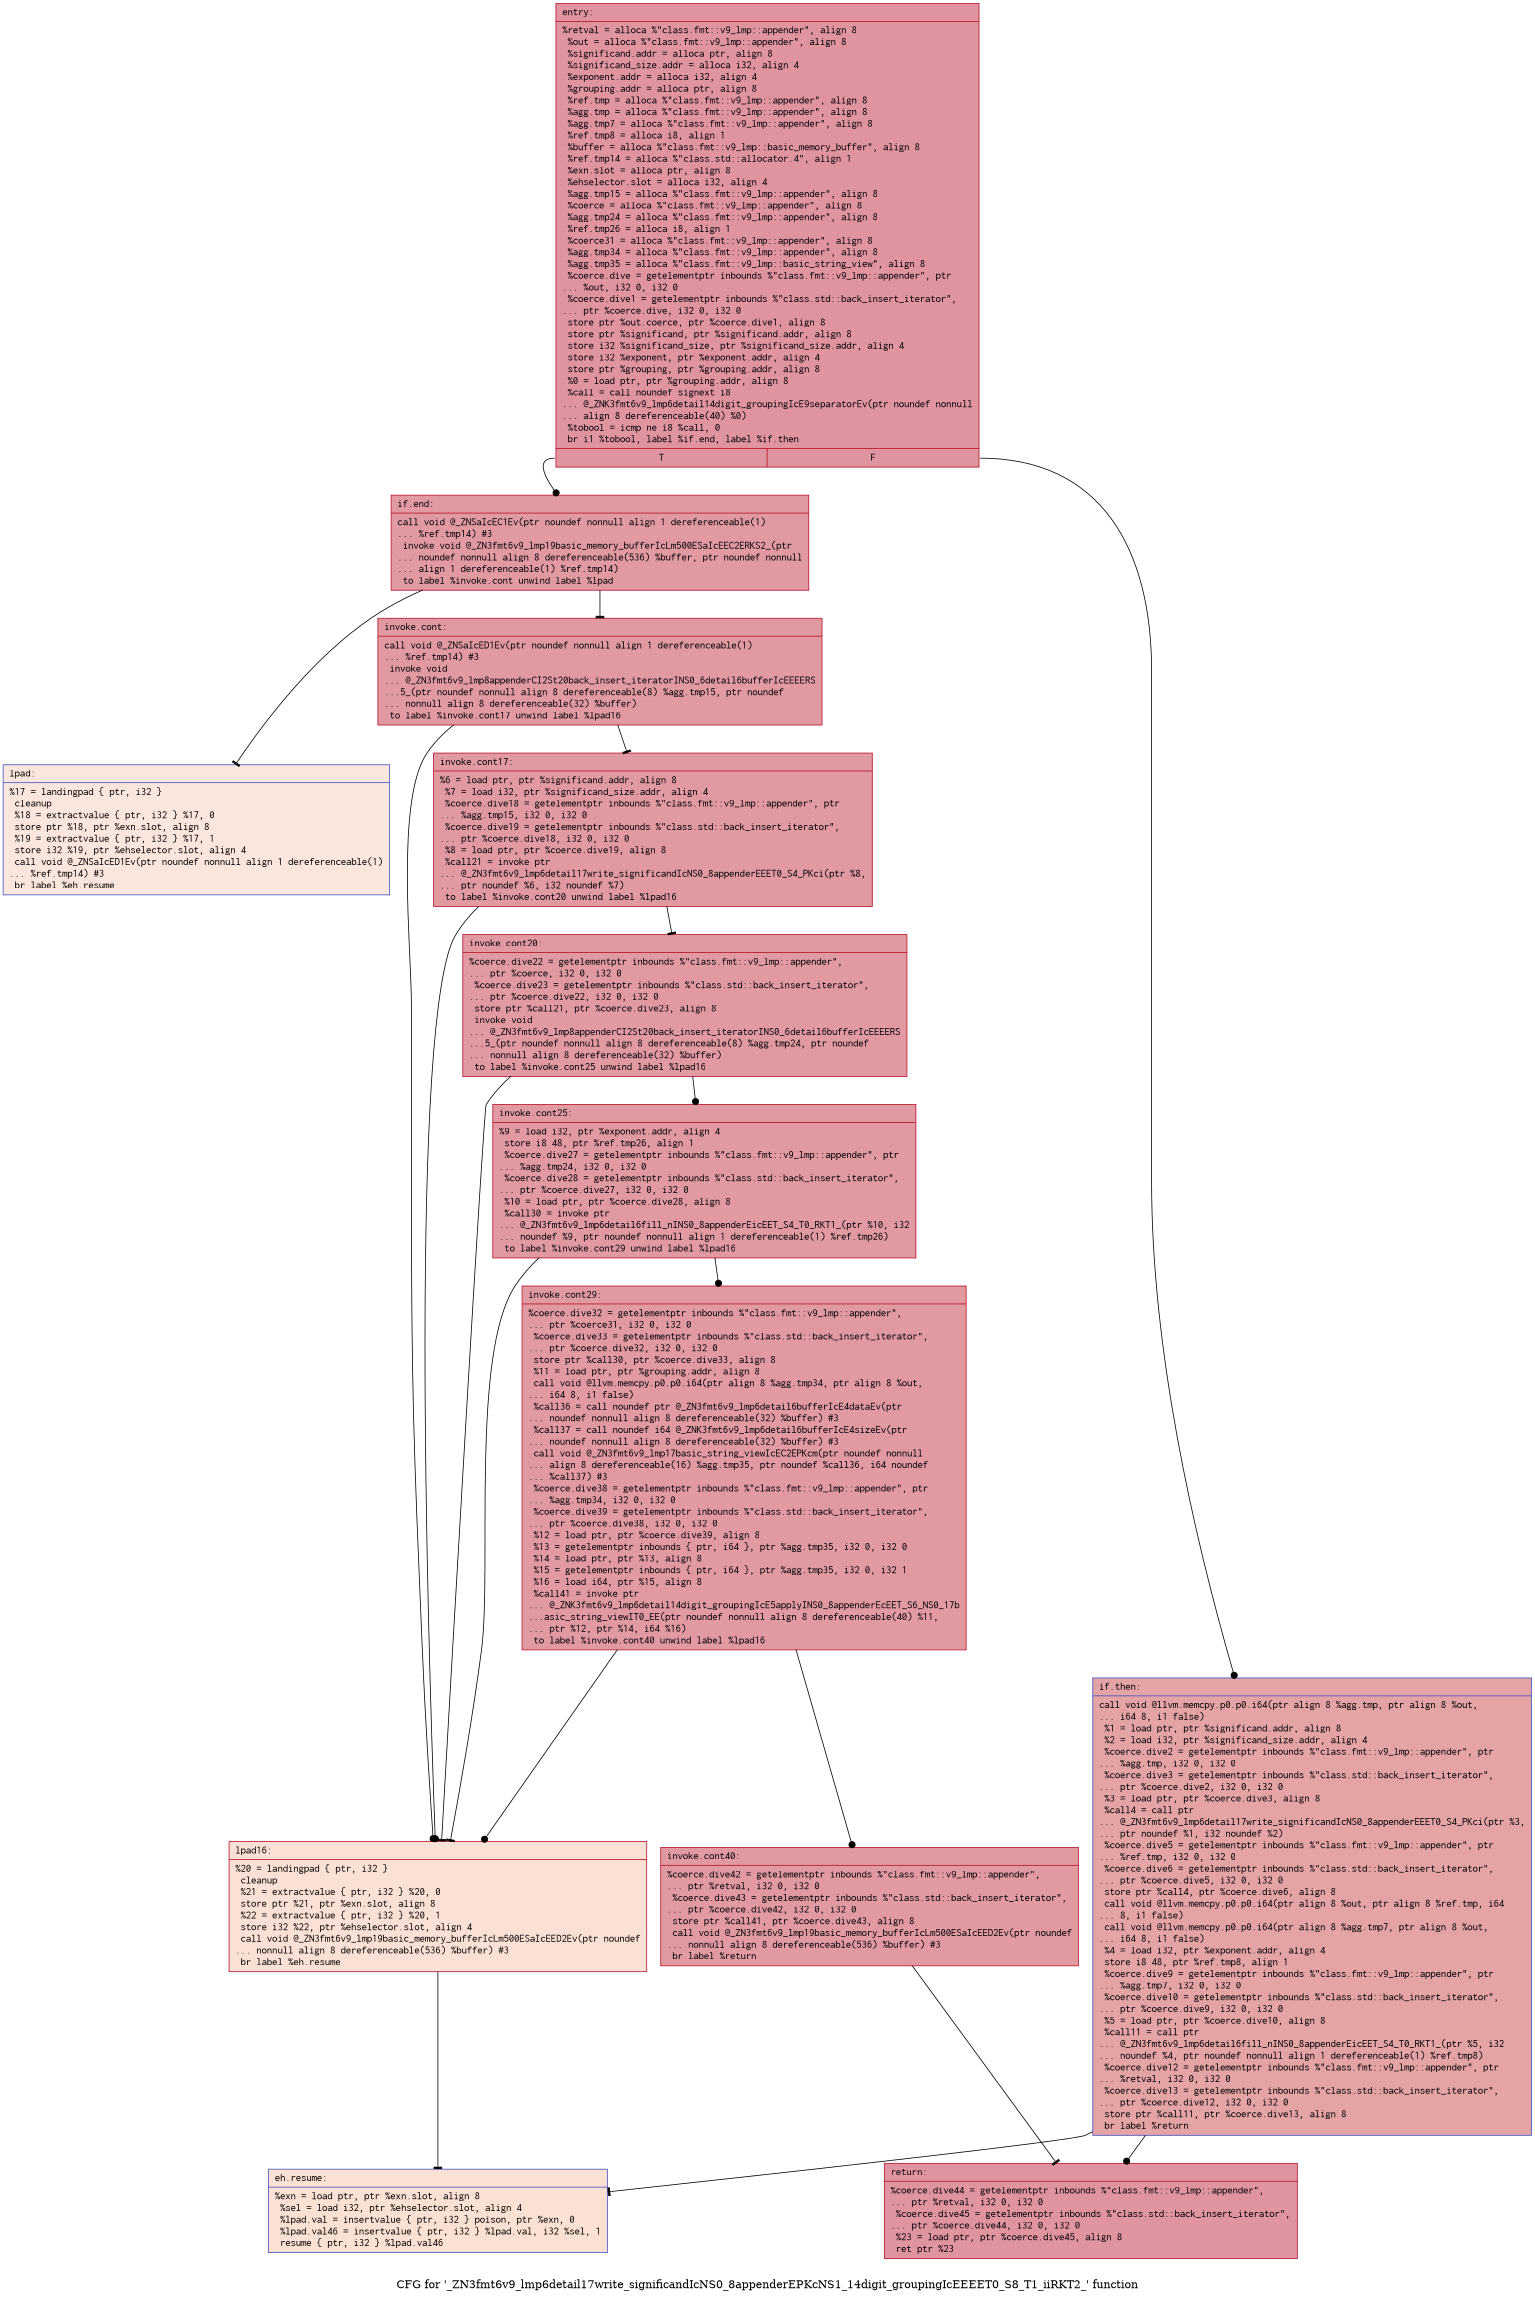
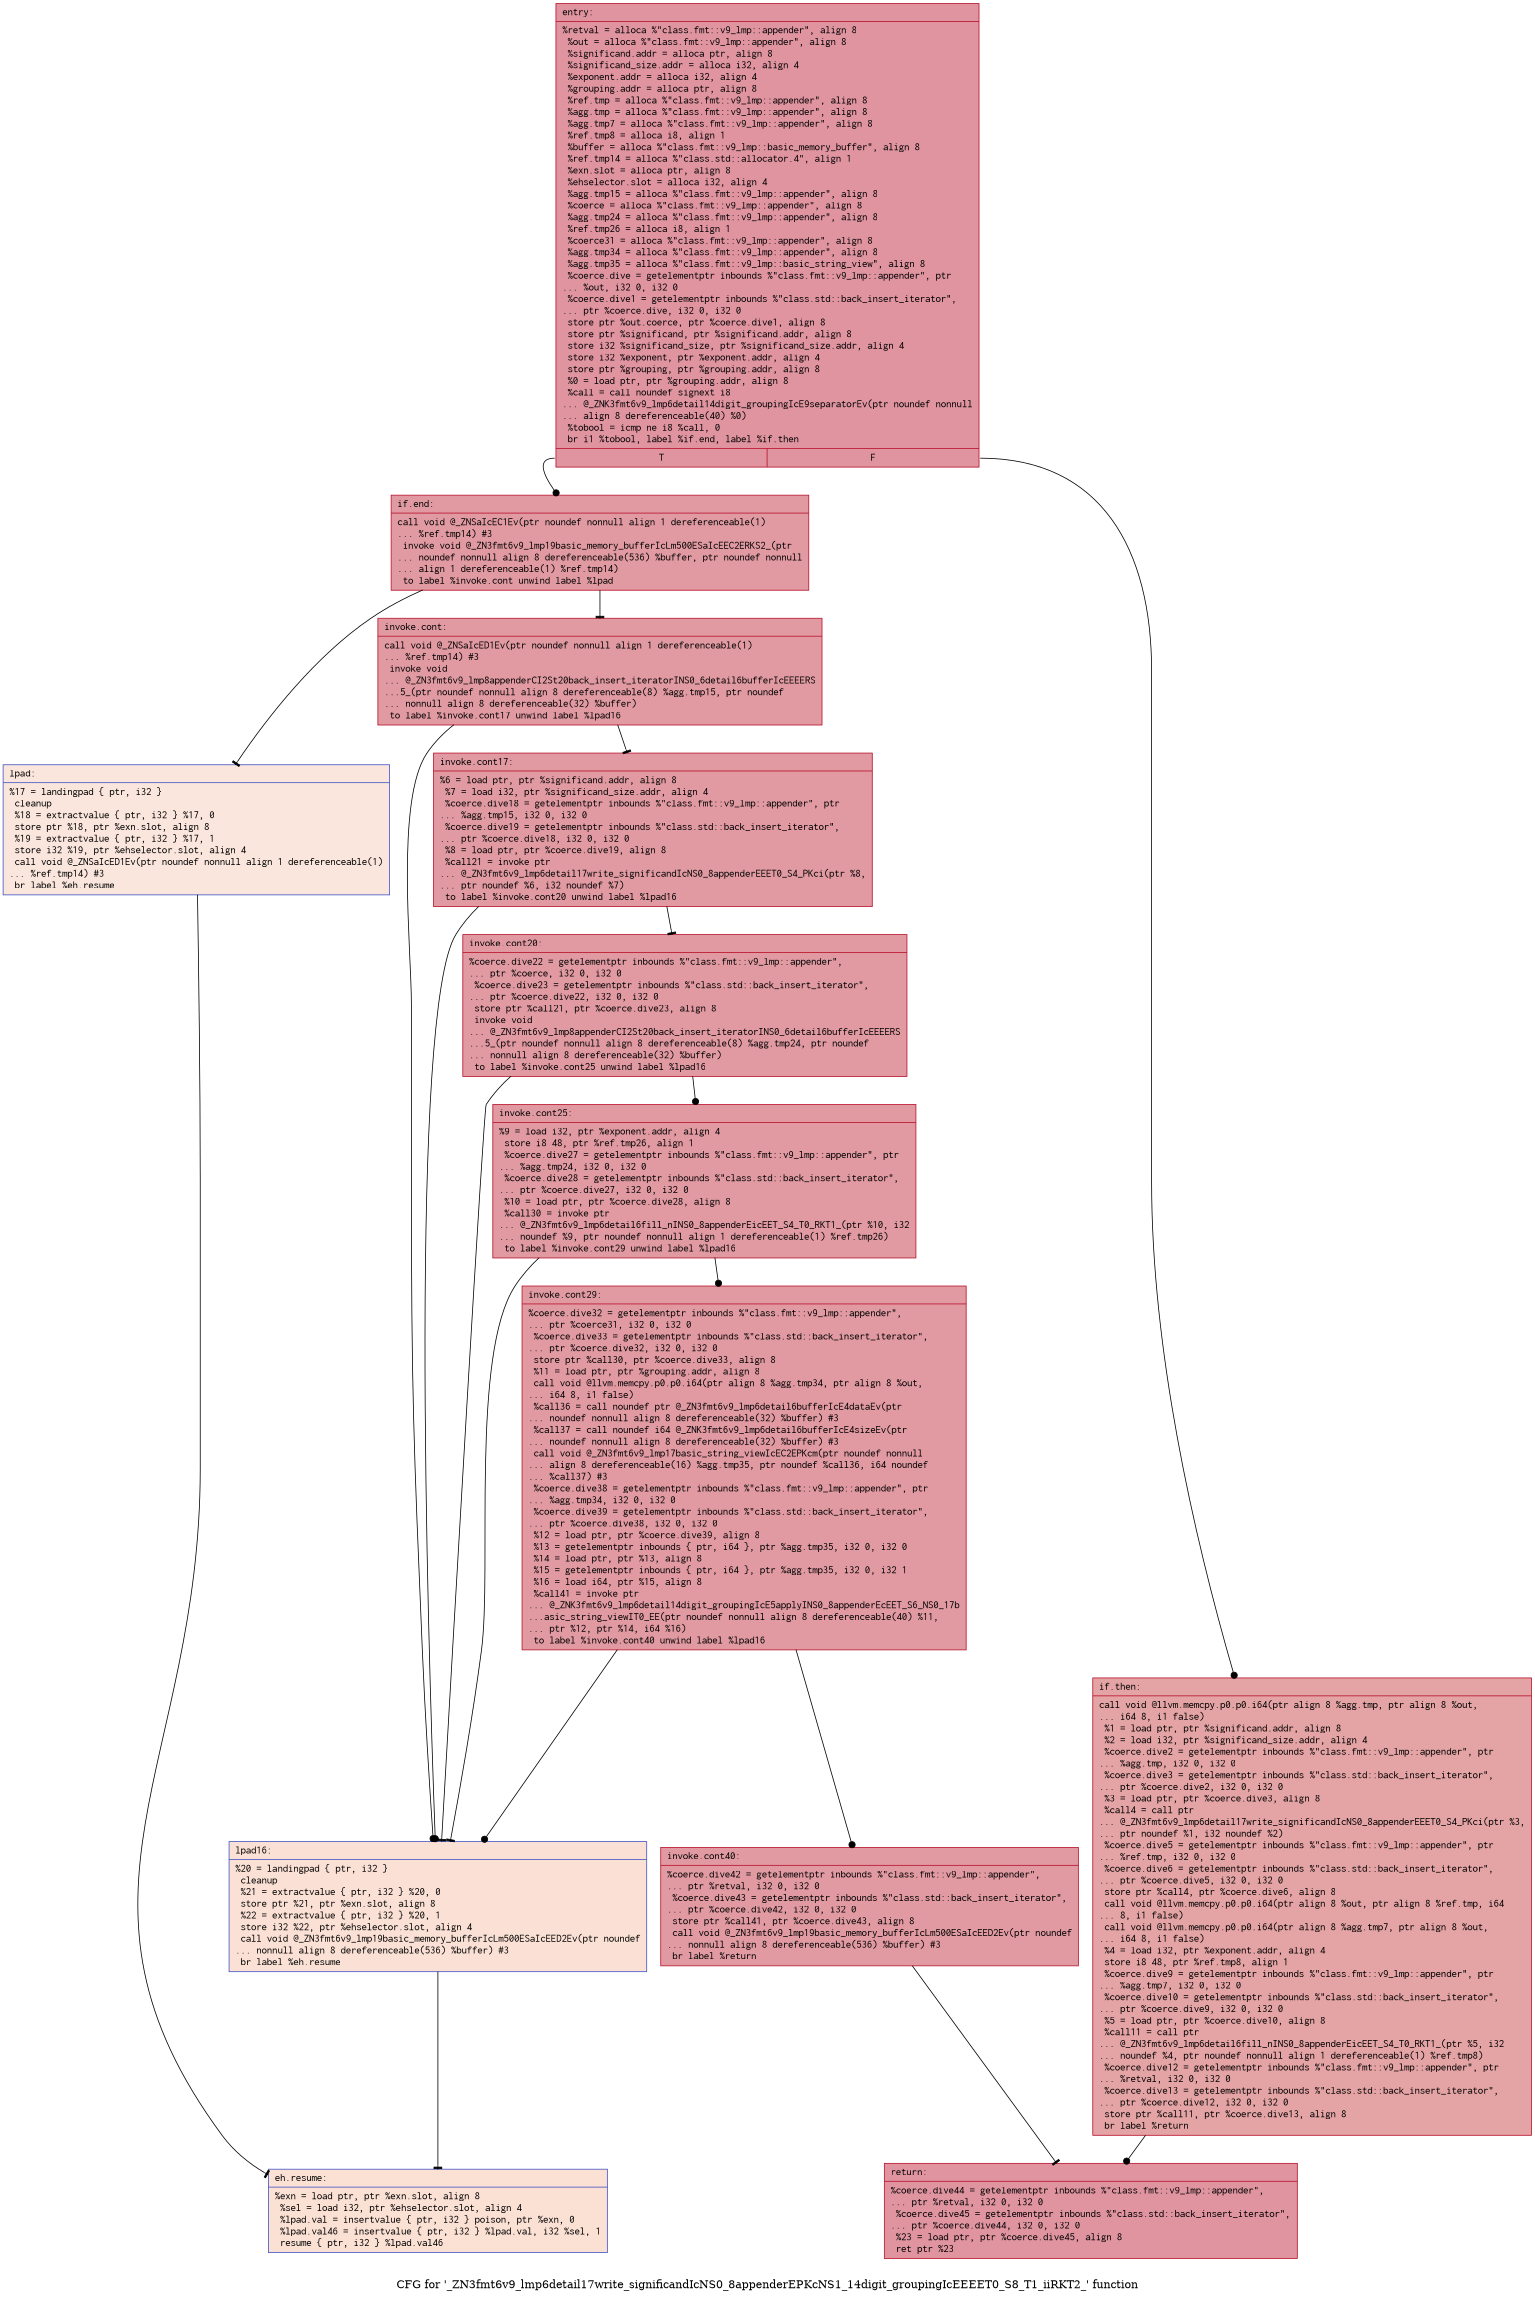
(438, 1907) -> (438, 1907)
(1312, 1907) -> (1312, 1907)
(853, 2165) -> (195, 1555)
